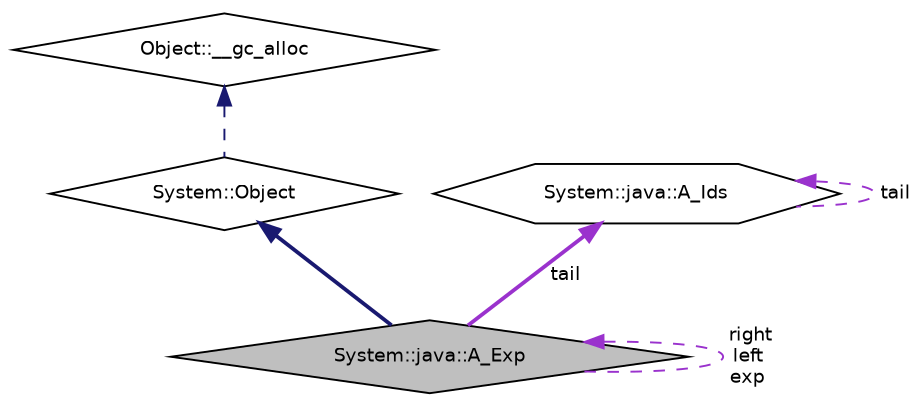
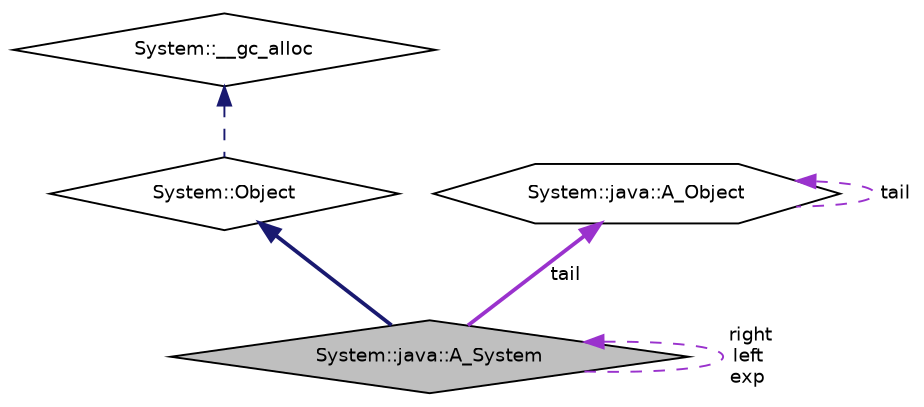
(224, 50) -> (224, 50)
(637, 194) -> (637, 194)
(430, 357) -> (430, 357)
